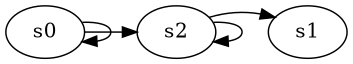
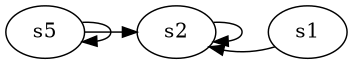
(235, 13) -> (250, 52)
(45, 32) -> (45, 32)
